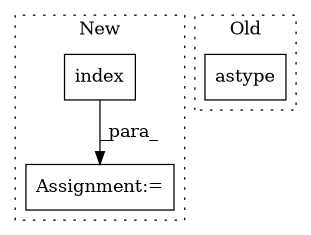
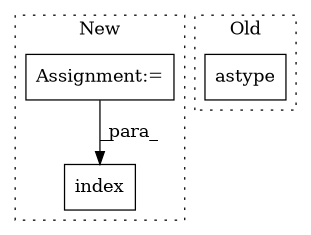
(100, 126) -> (100, 126)
